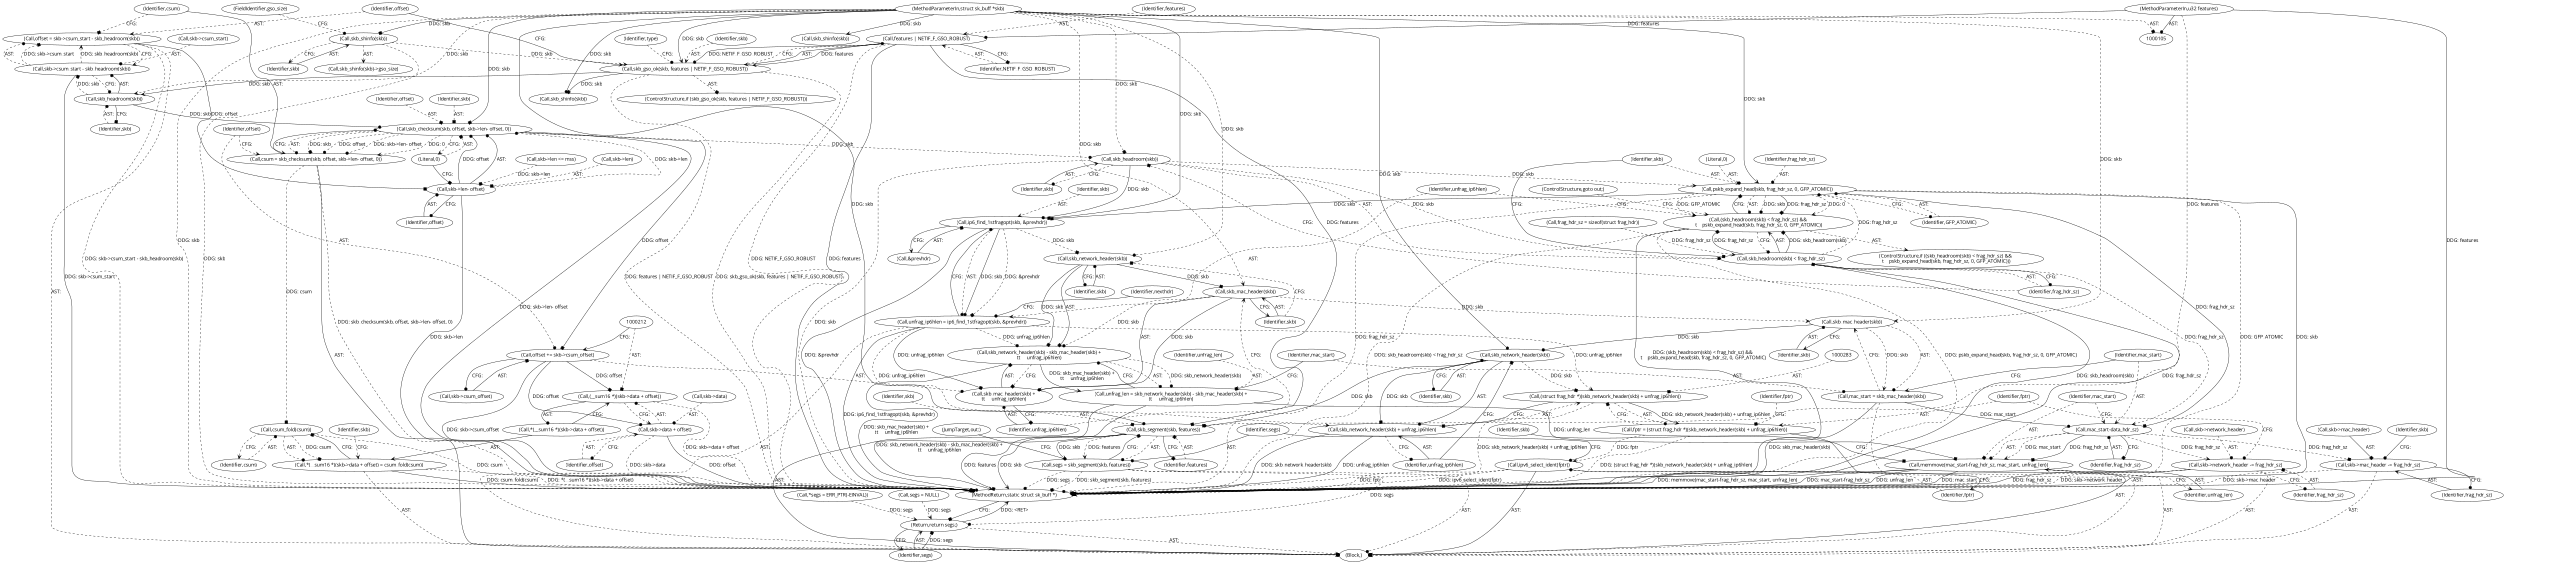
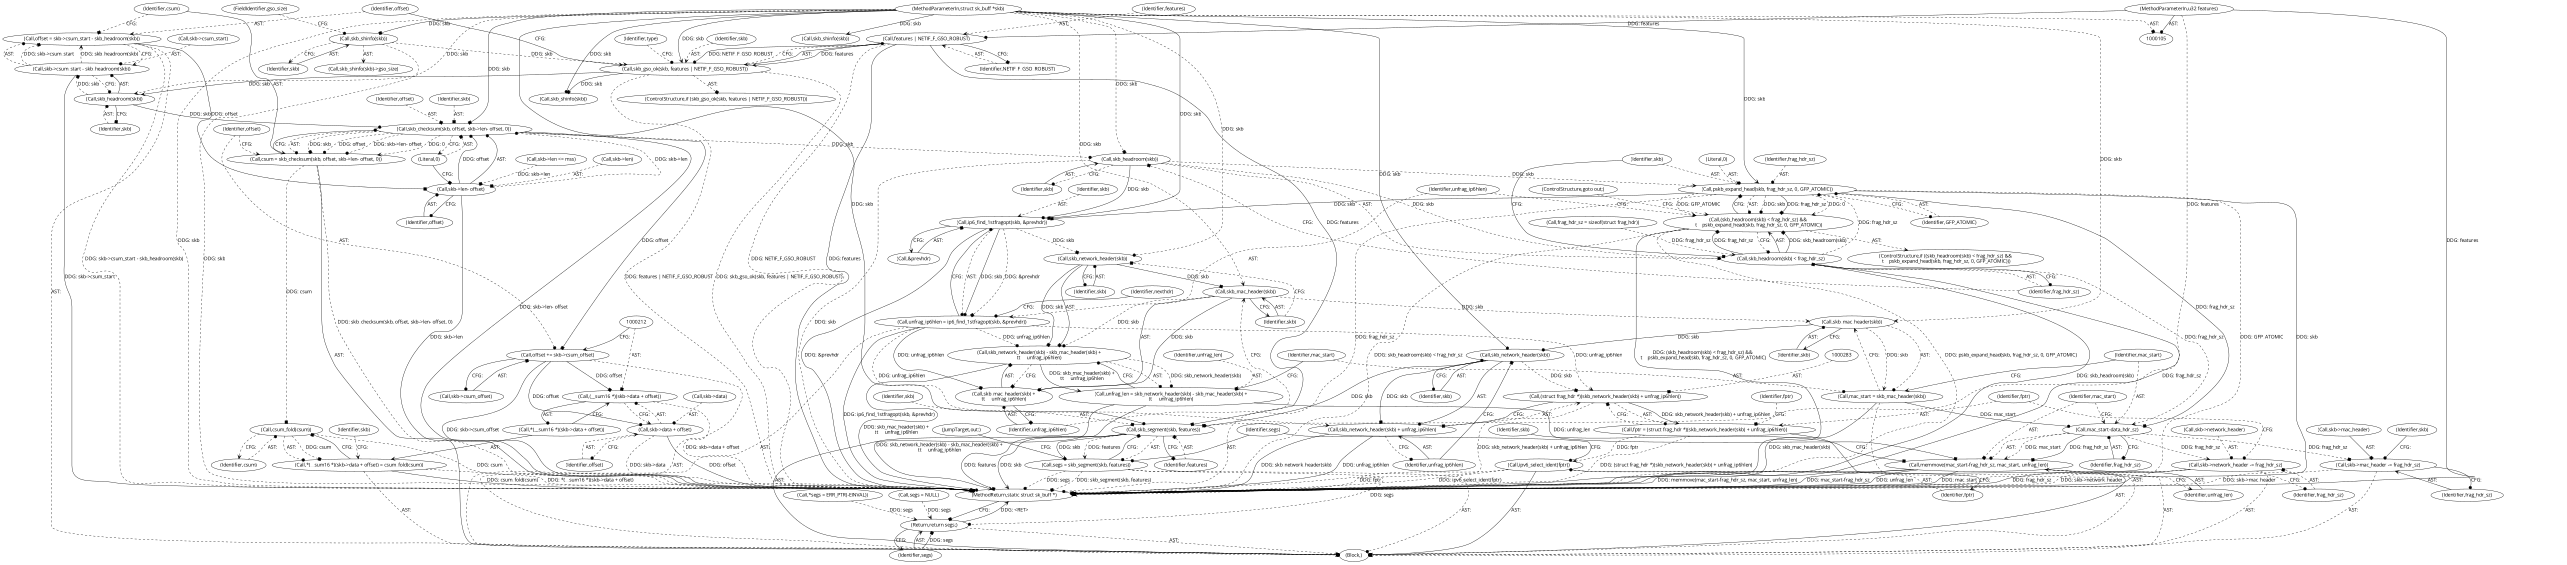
(775, 374) -> (469, 530)
